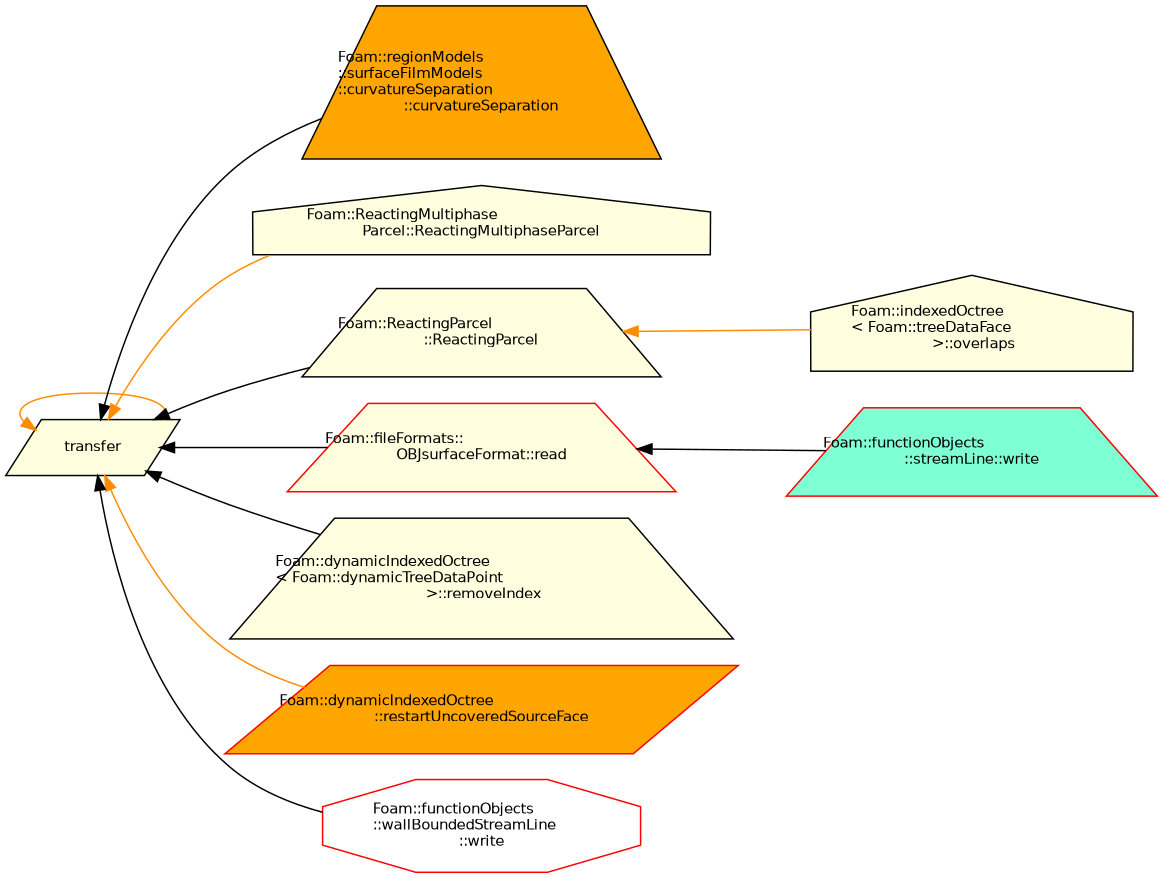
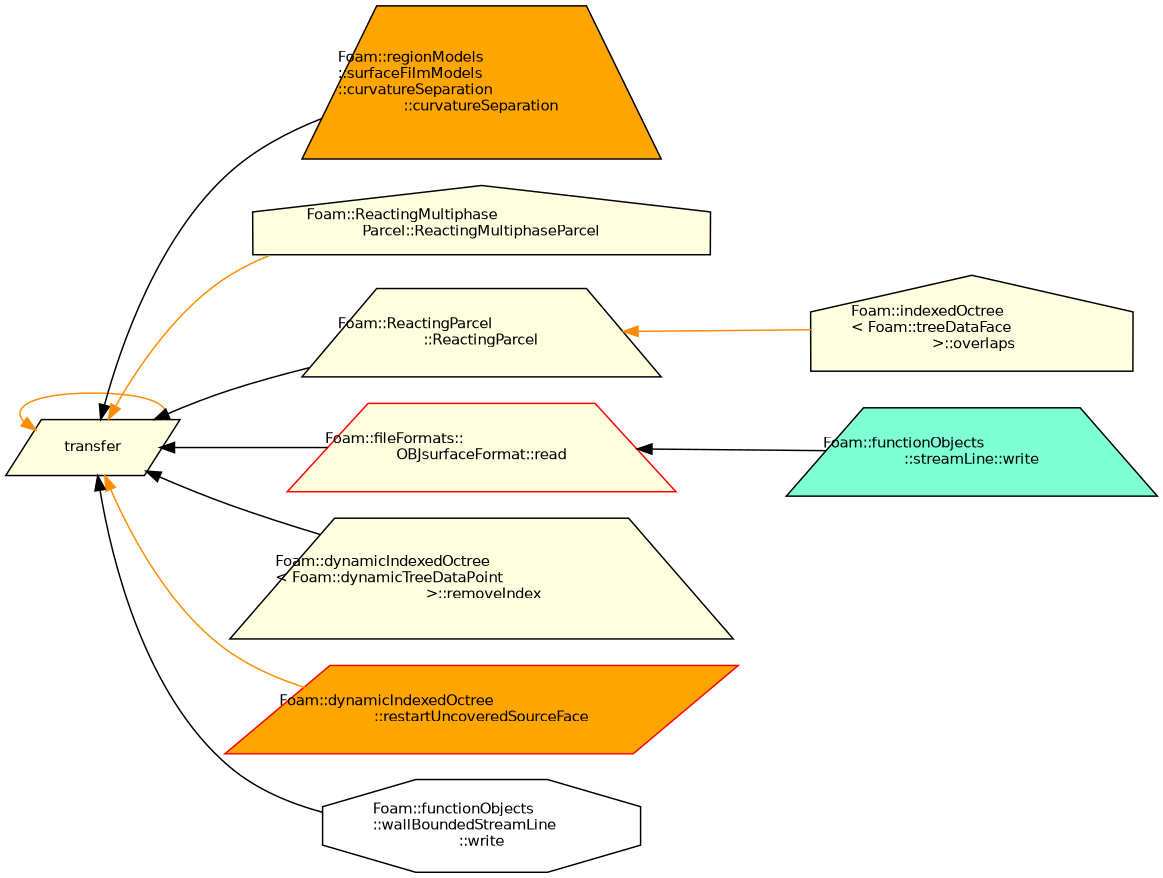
(972, 452) -> (972, 452)
(482, 826) -> (482, 826)
